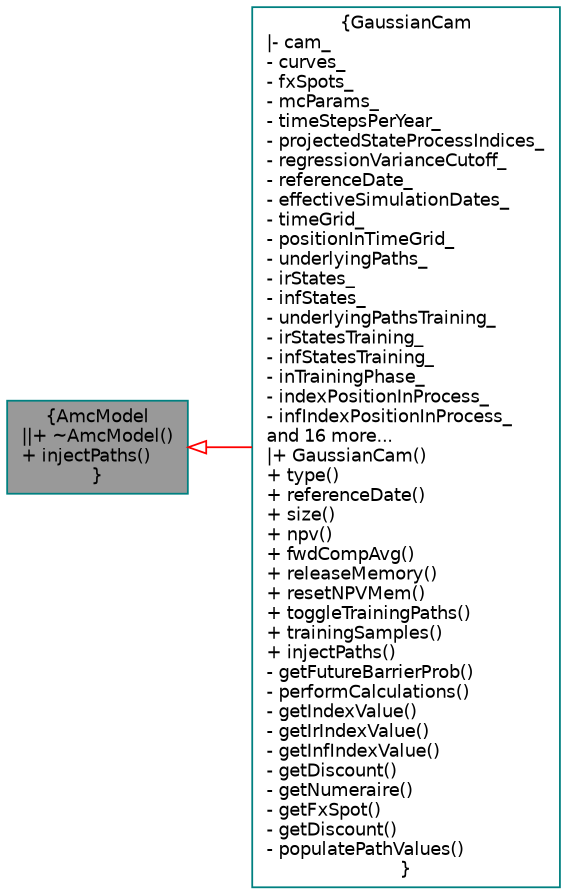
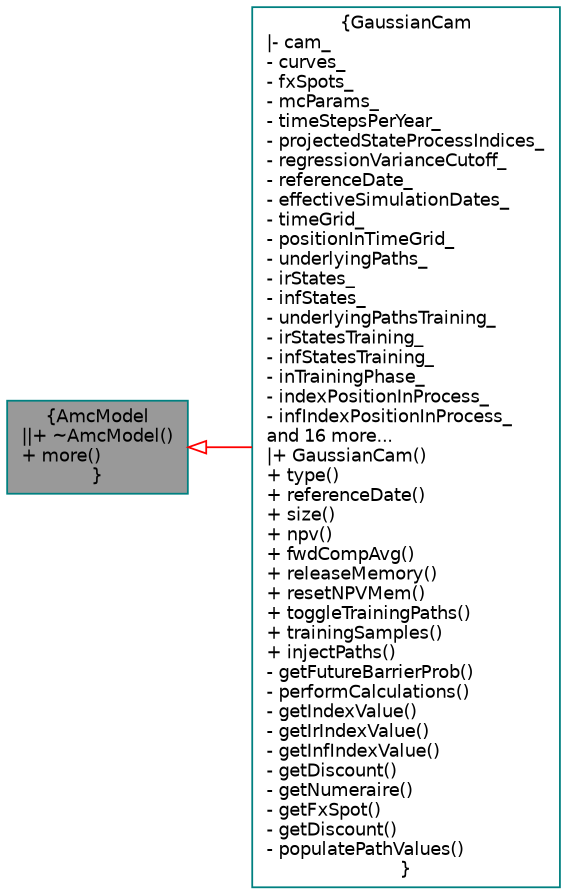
(97, 447) -> (97, 447)
